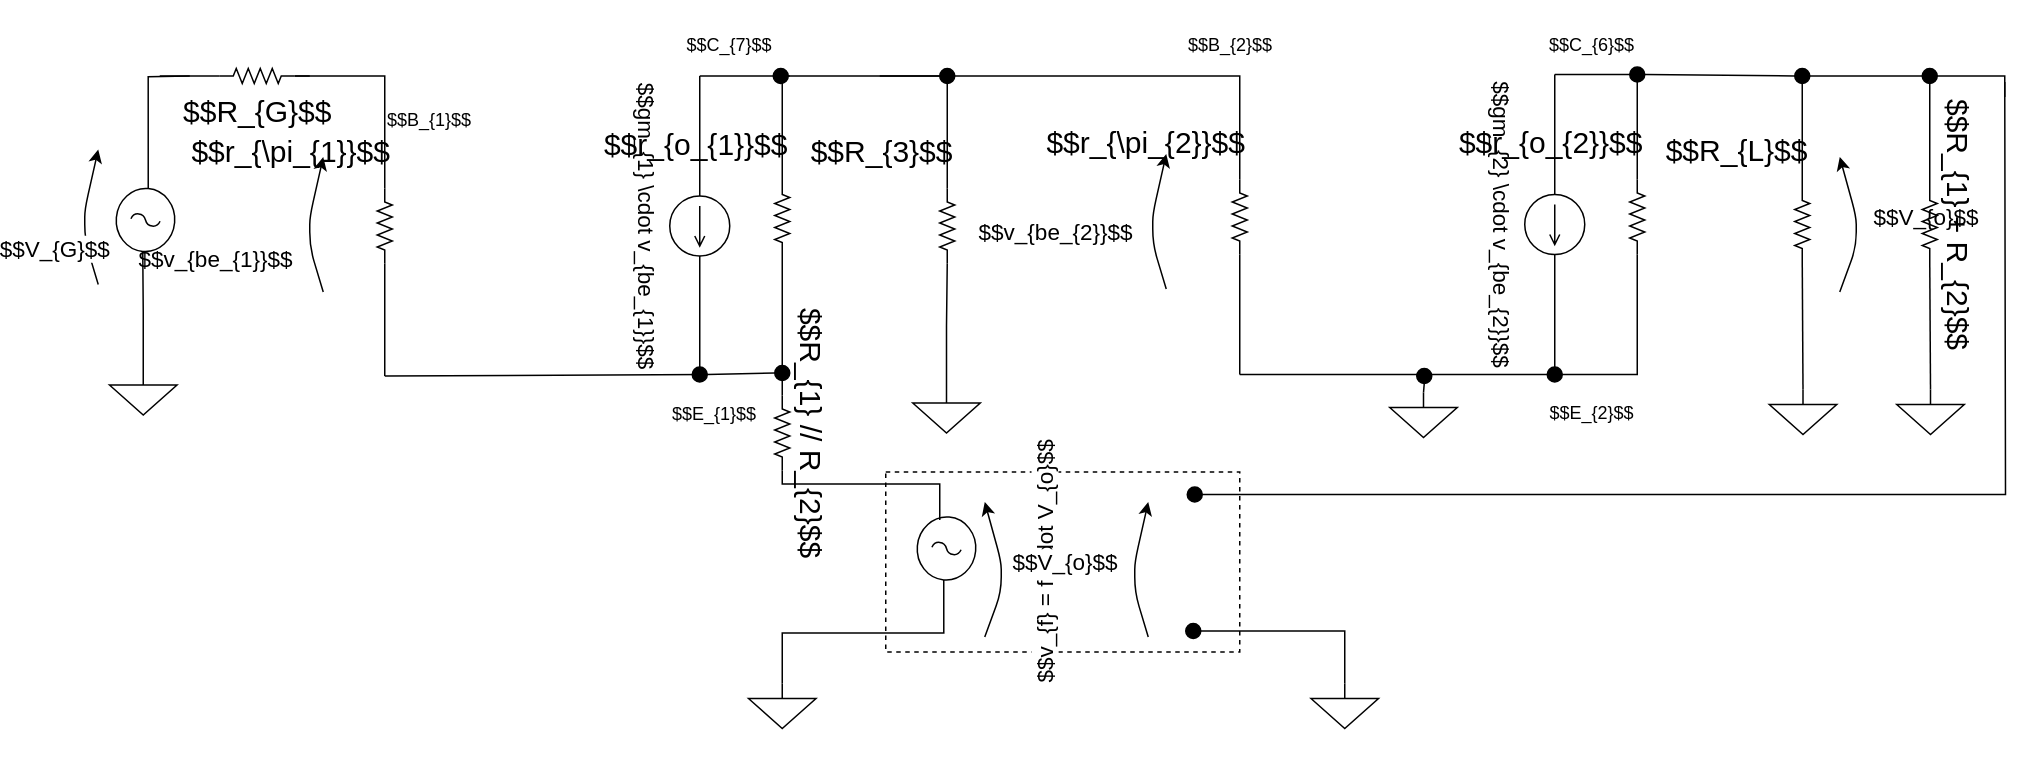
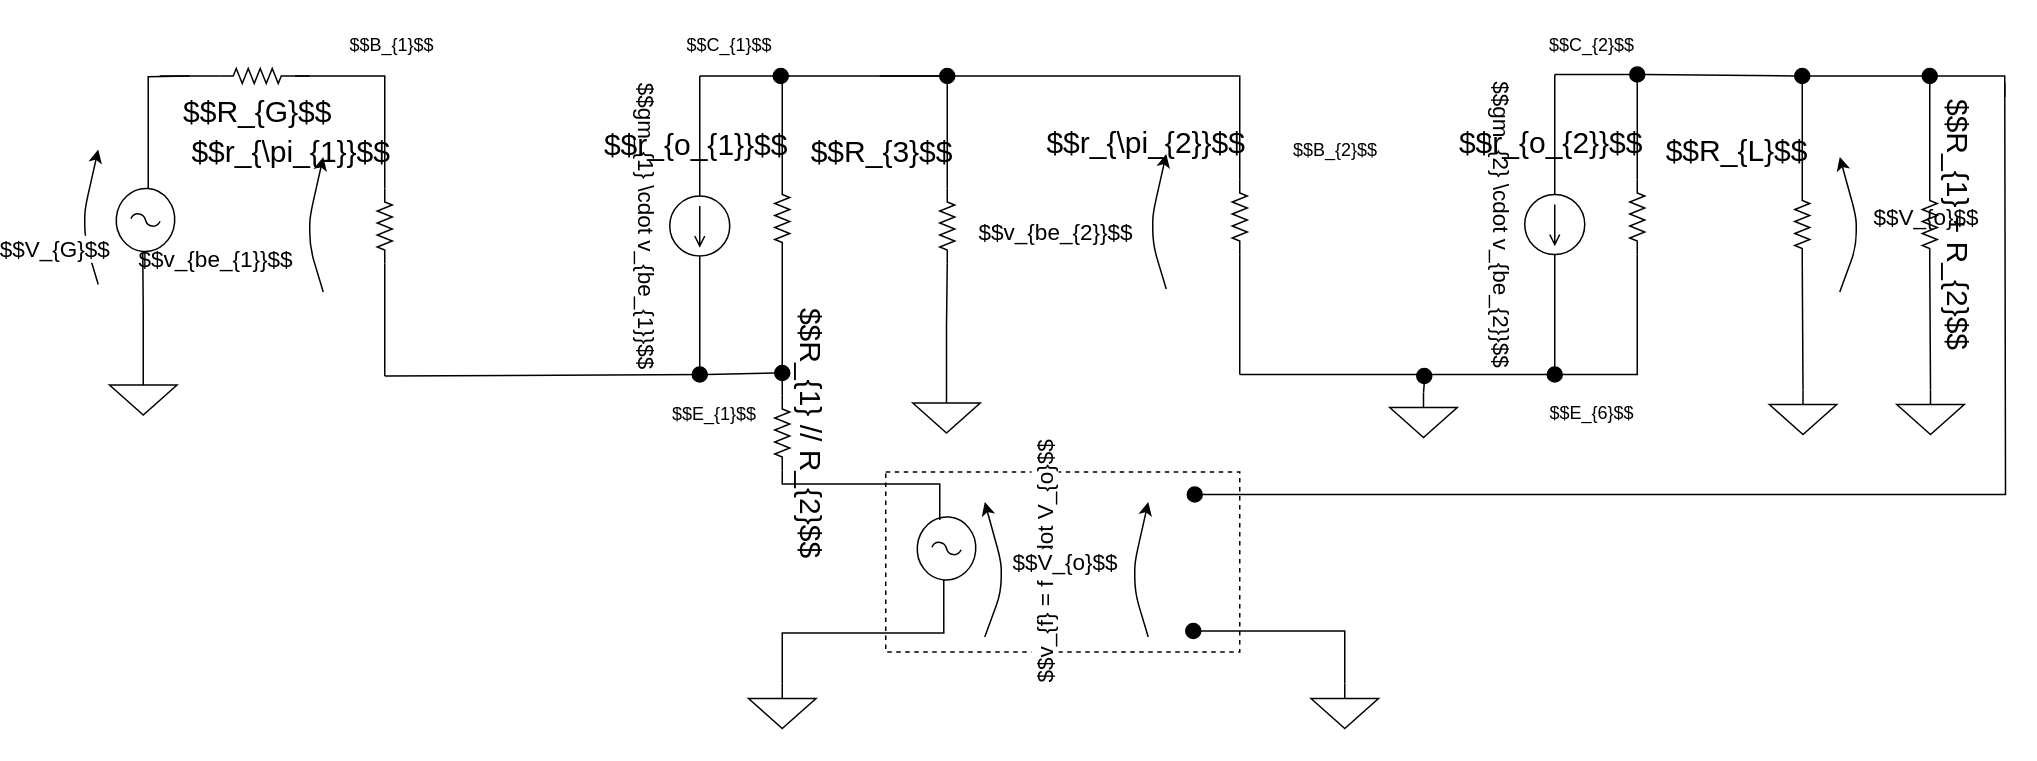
(730, 46) -> (730, 46)
(1231, 46) -> (1336, 151)
(1592, 46) -> (1592, 46)
(430, 121) -> (392, 46)
(1592, 413) -> (1592, 413)
